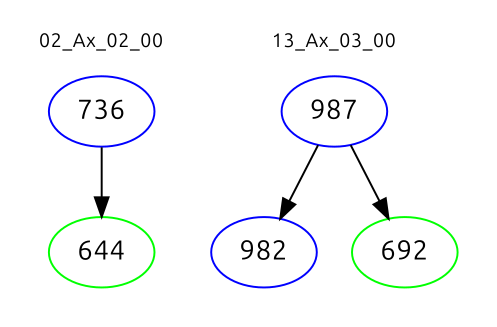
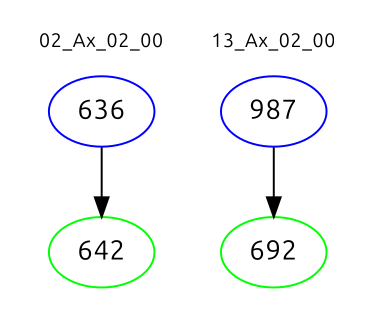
(334, 42) -> (274, 42)
(102, 111) -> (102, 111)
(102, 252) -> (102, 252)
(264, 252) -> none
